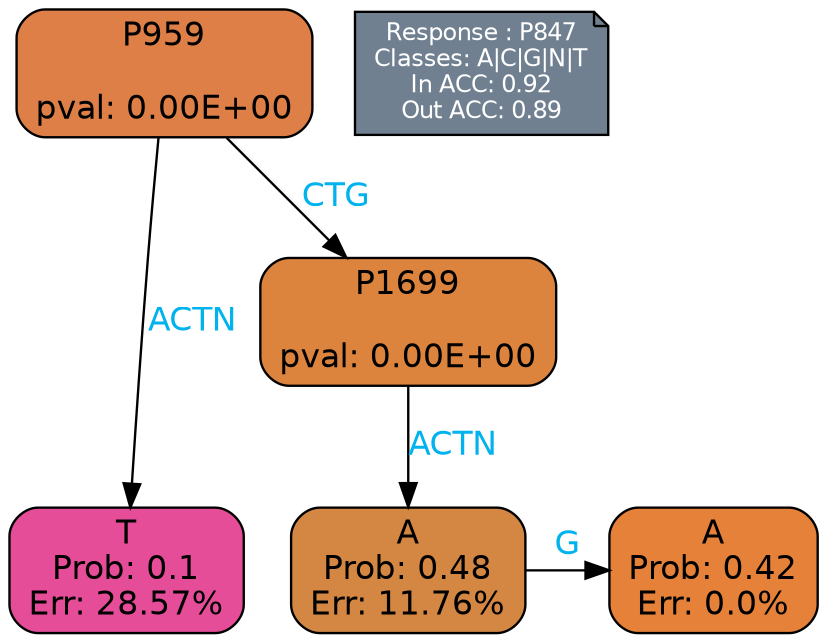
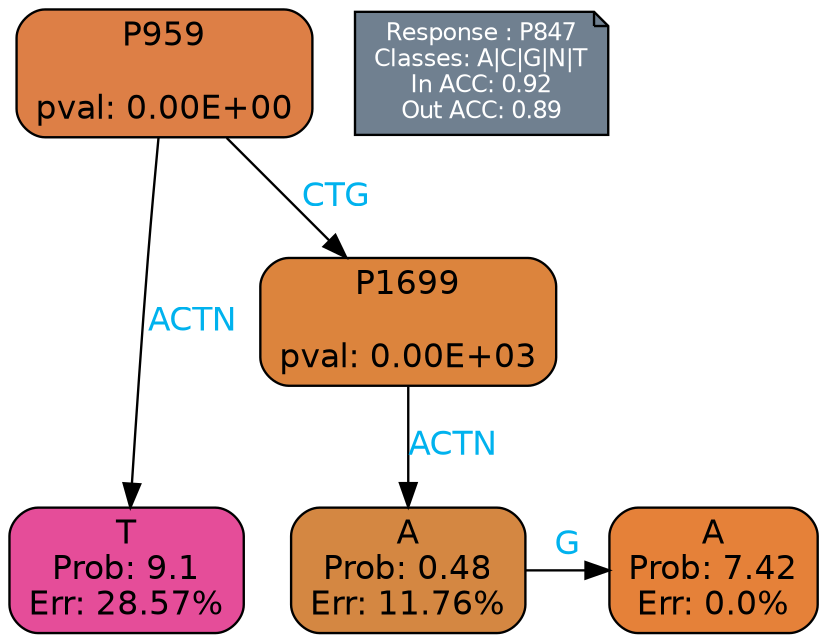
(408, 322) -> (408, 322)
(127, 570) -> (127, 570)
(714, 570) -> (714, 570)
